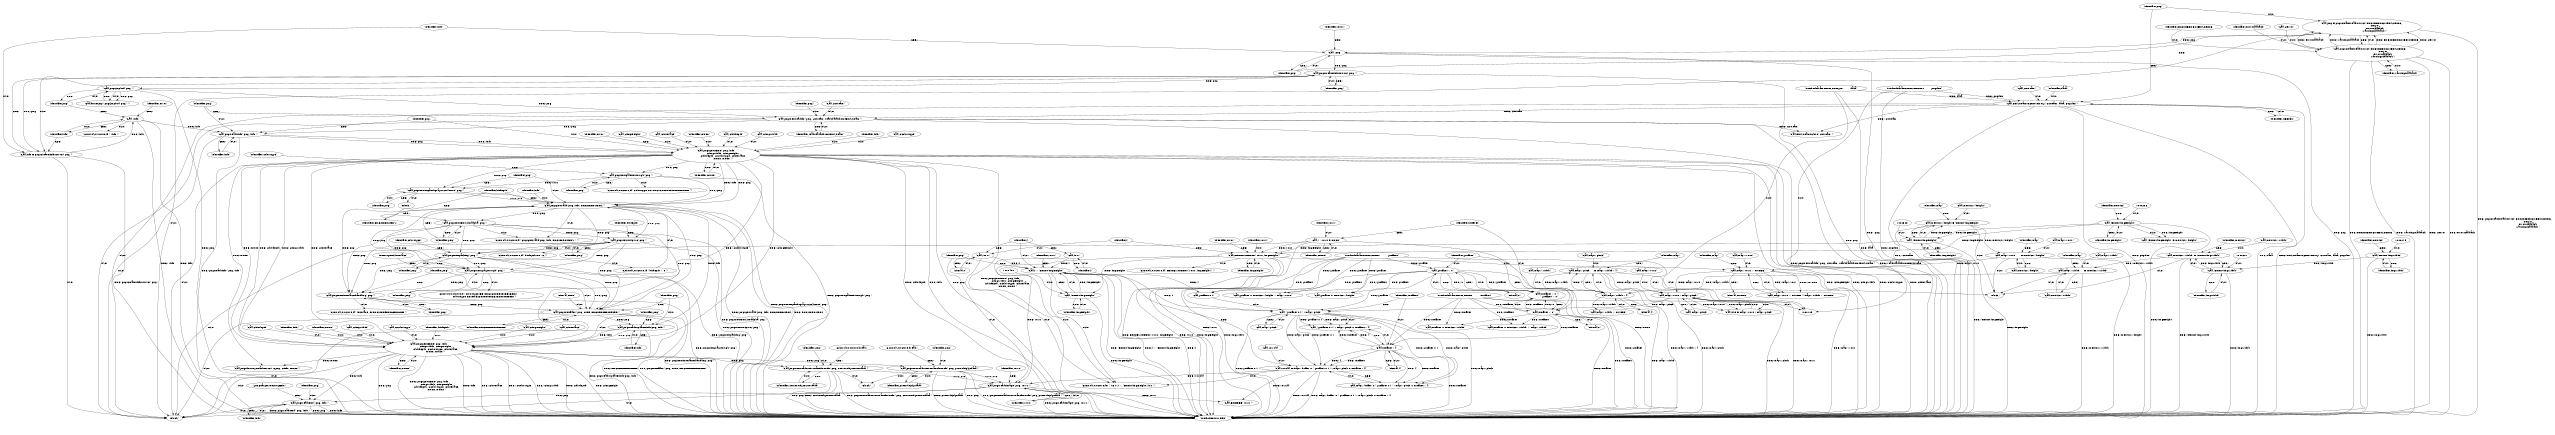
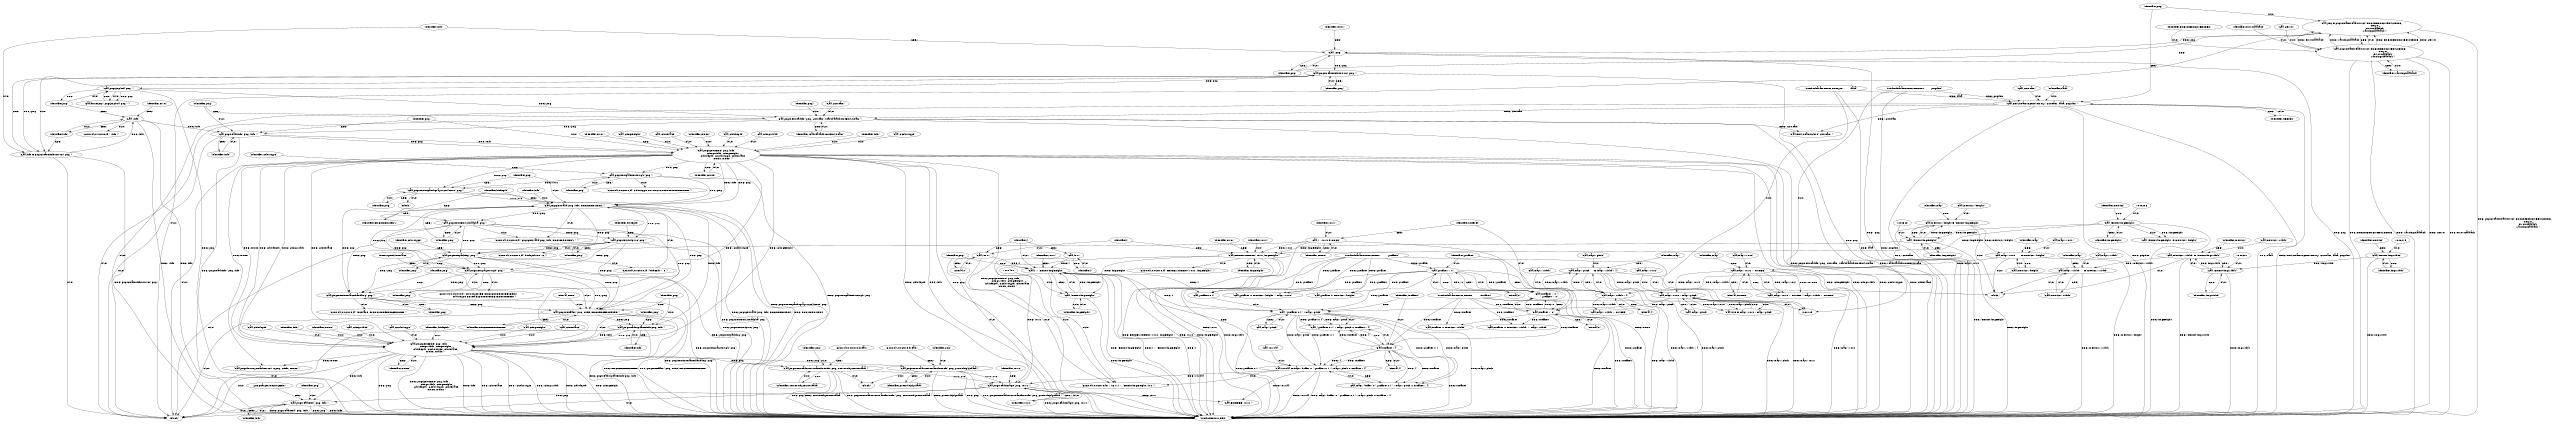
(2189, 27) -> (2189, 27)
(468, 244) -> none
(1502, 264) -> (1740, 283)
